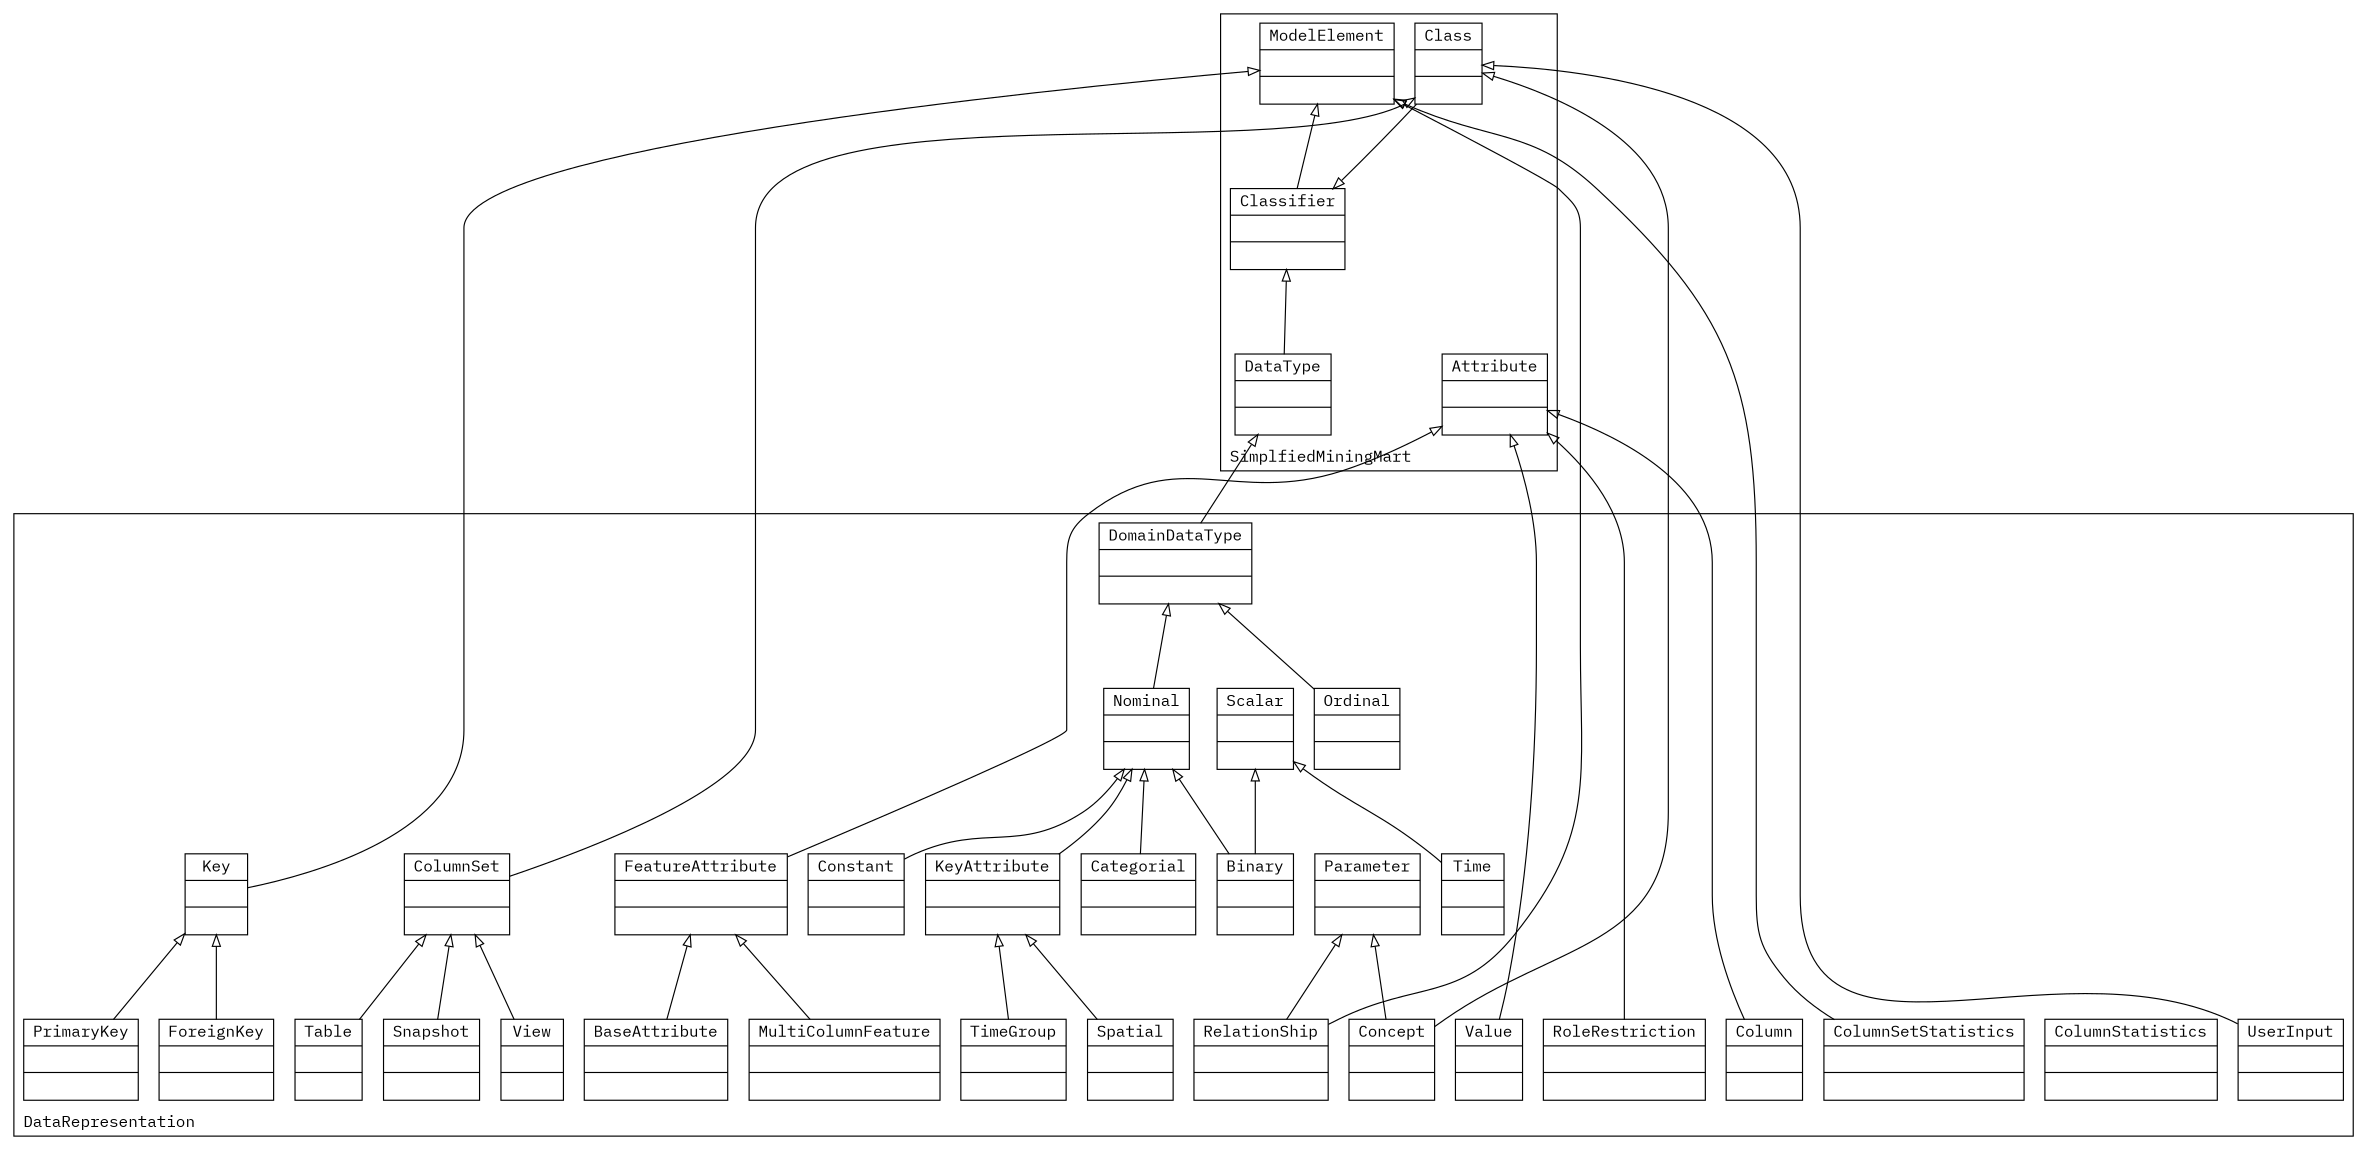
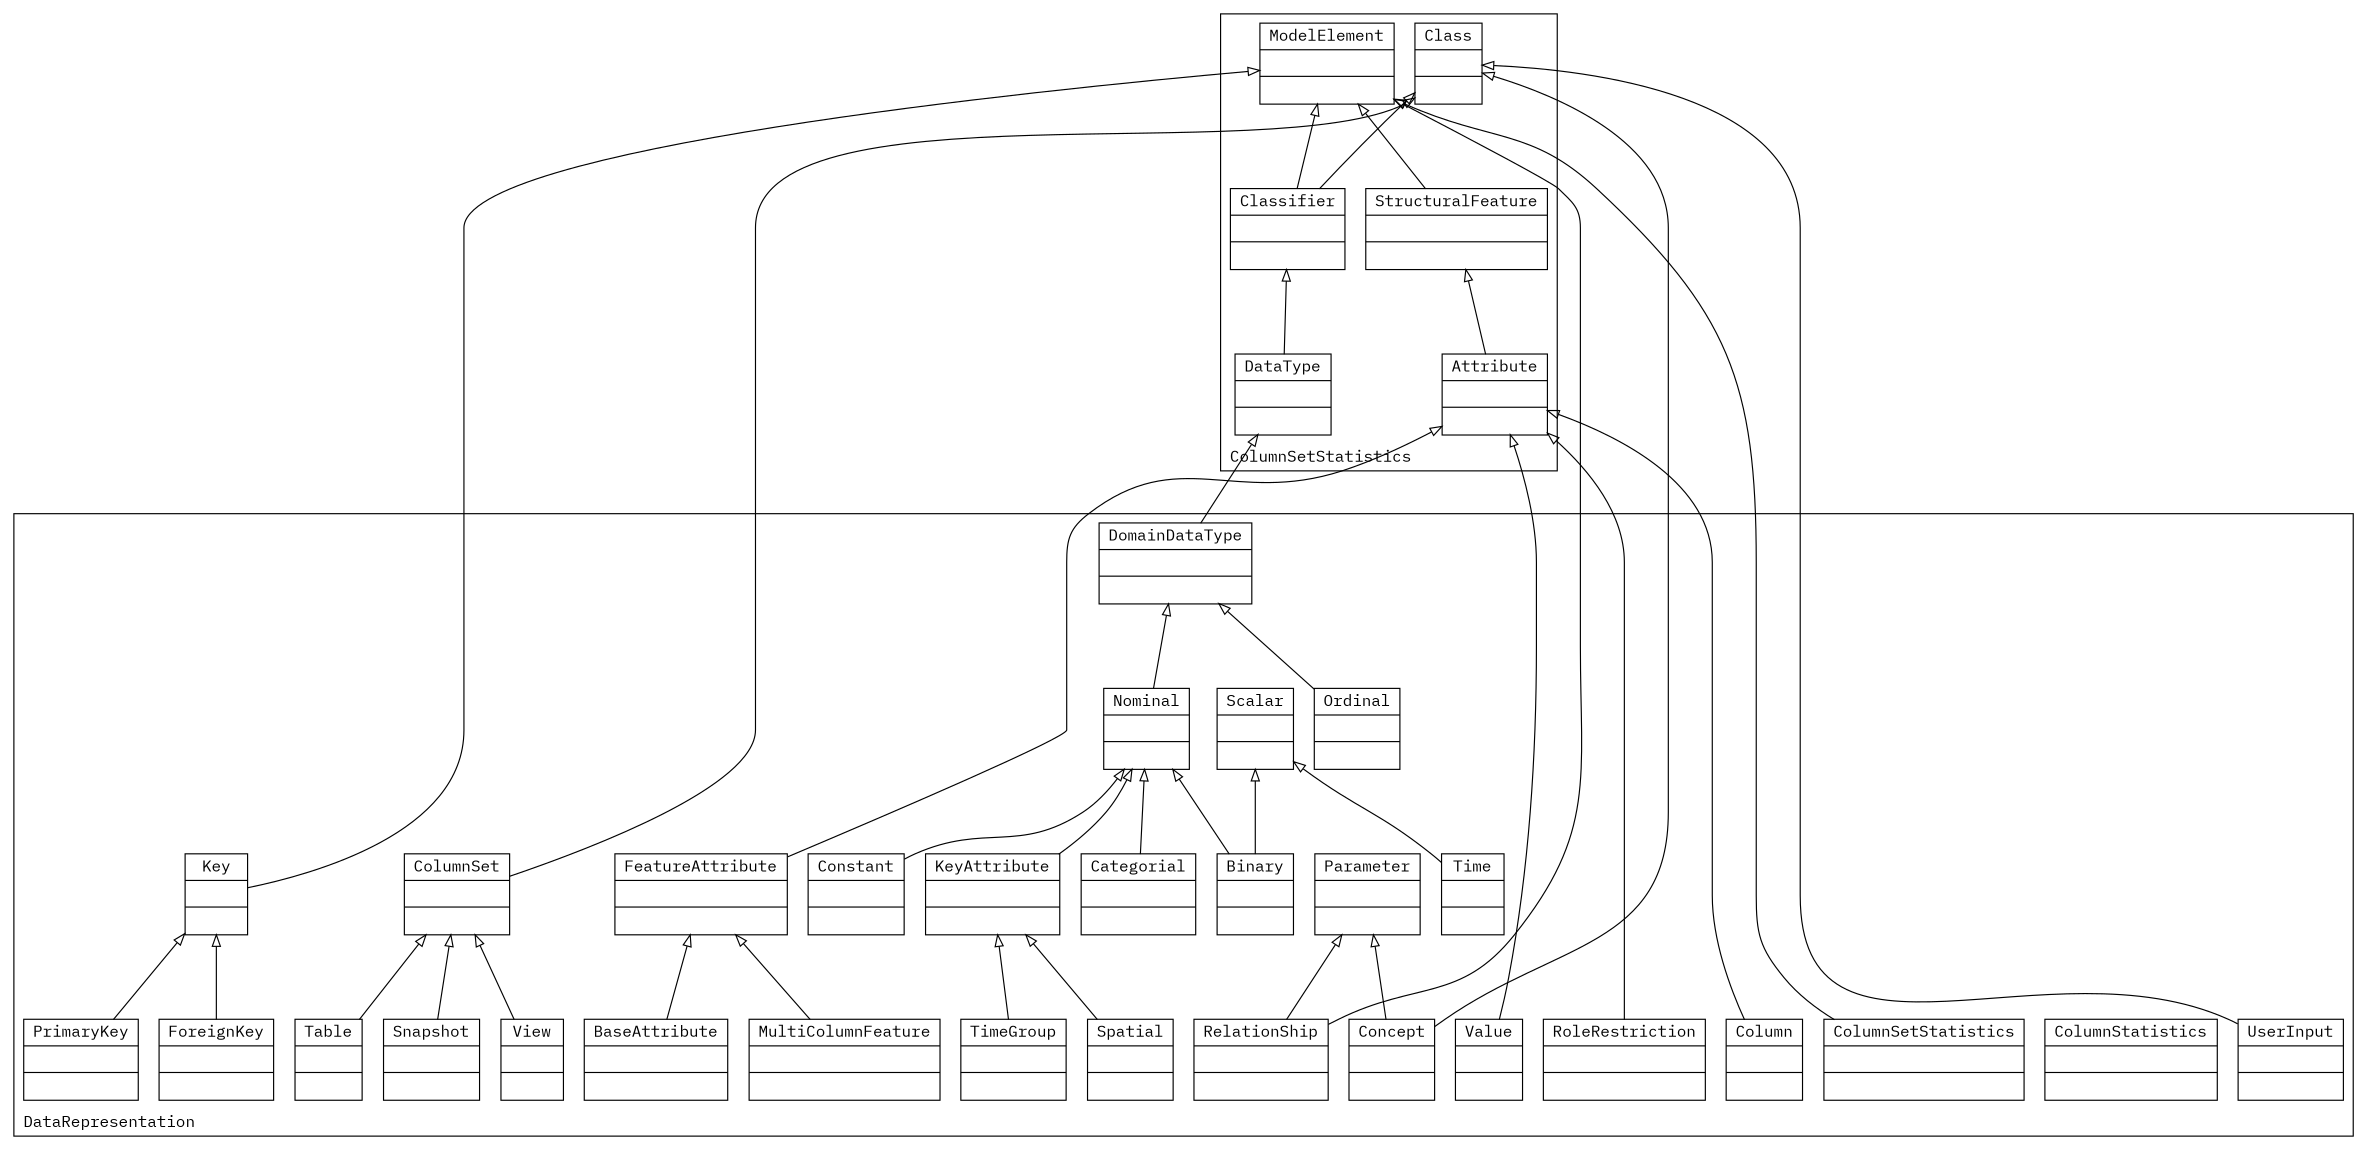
(1379, 143) -> (1362, 144)
none -> (1457, 229)
(1321, 458) -> (1321, 458)
